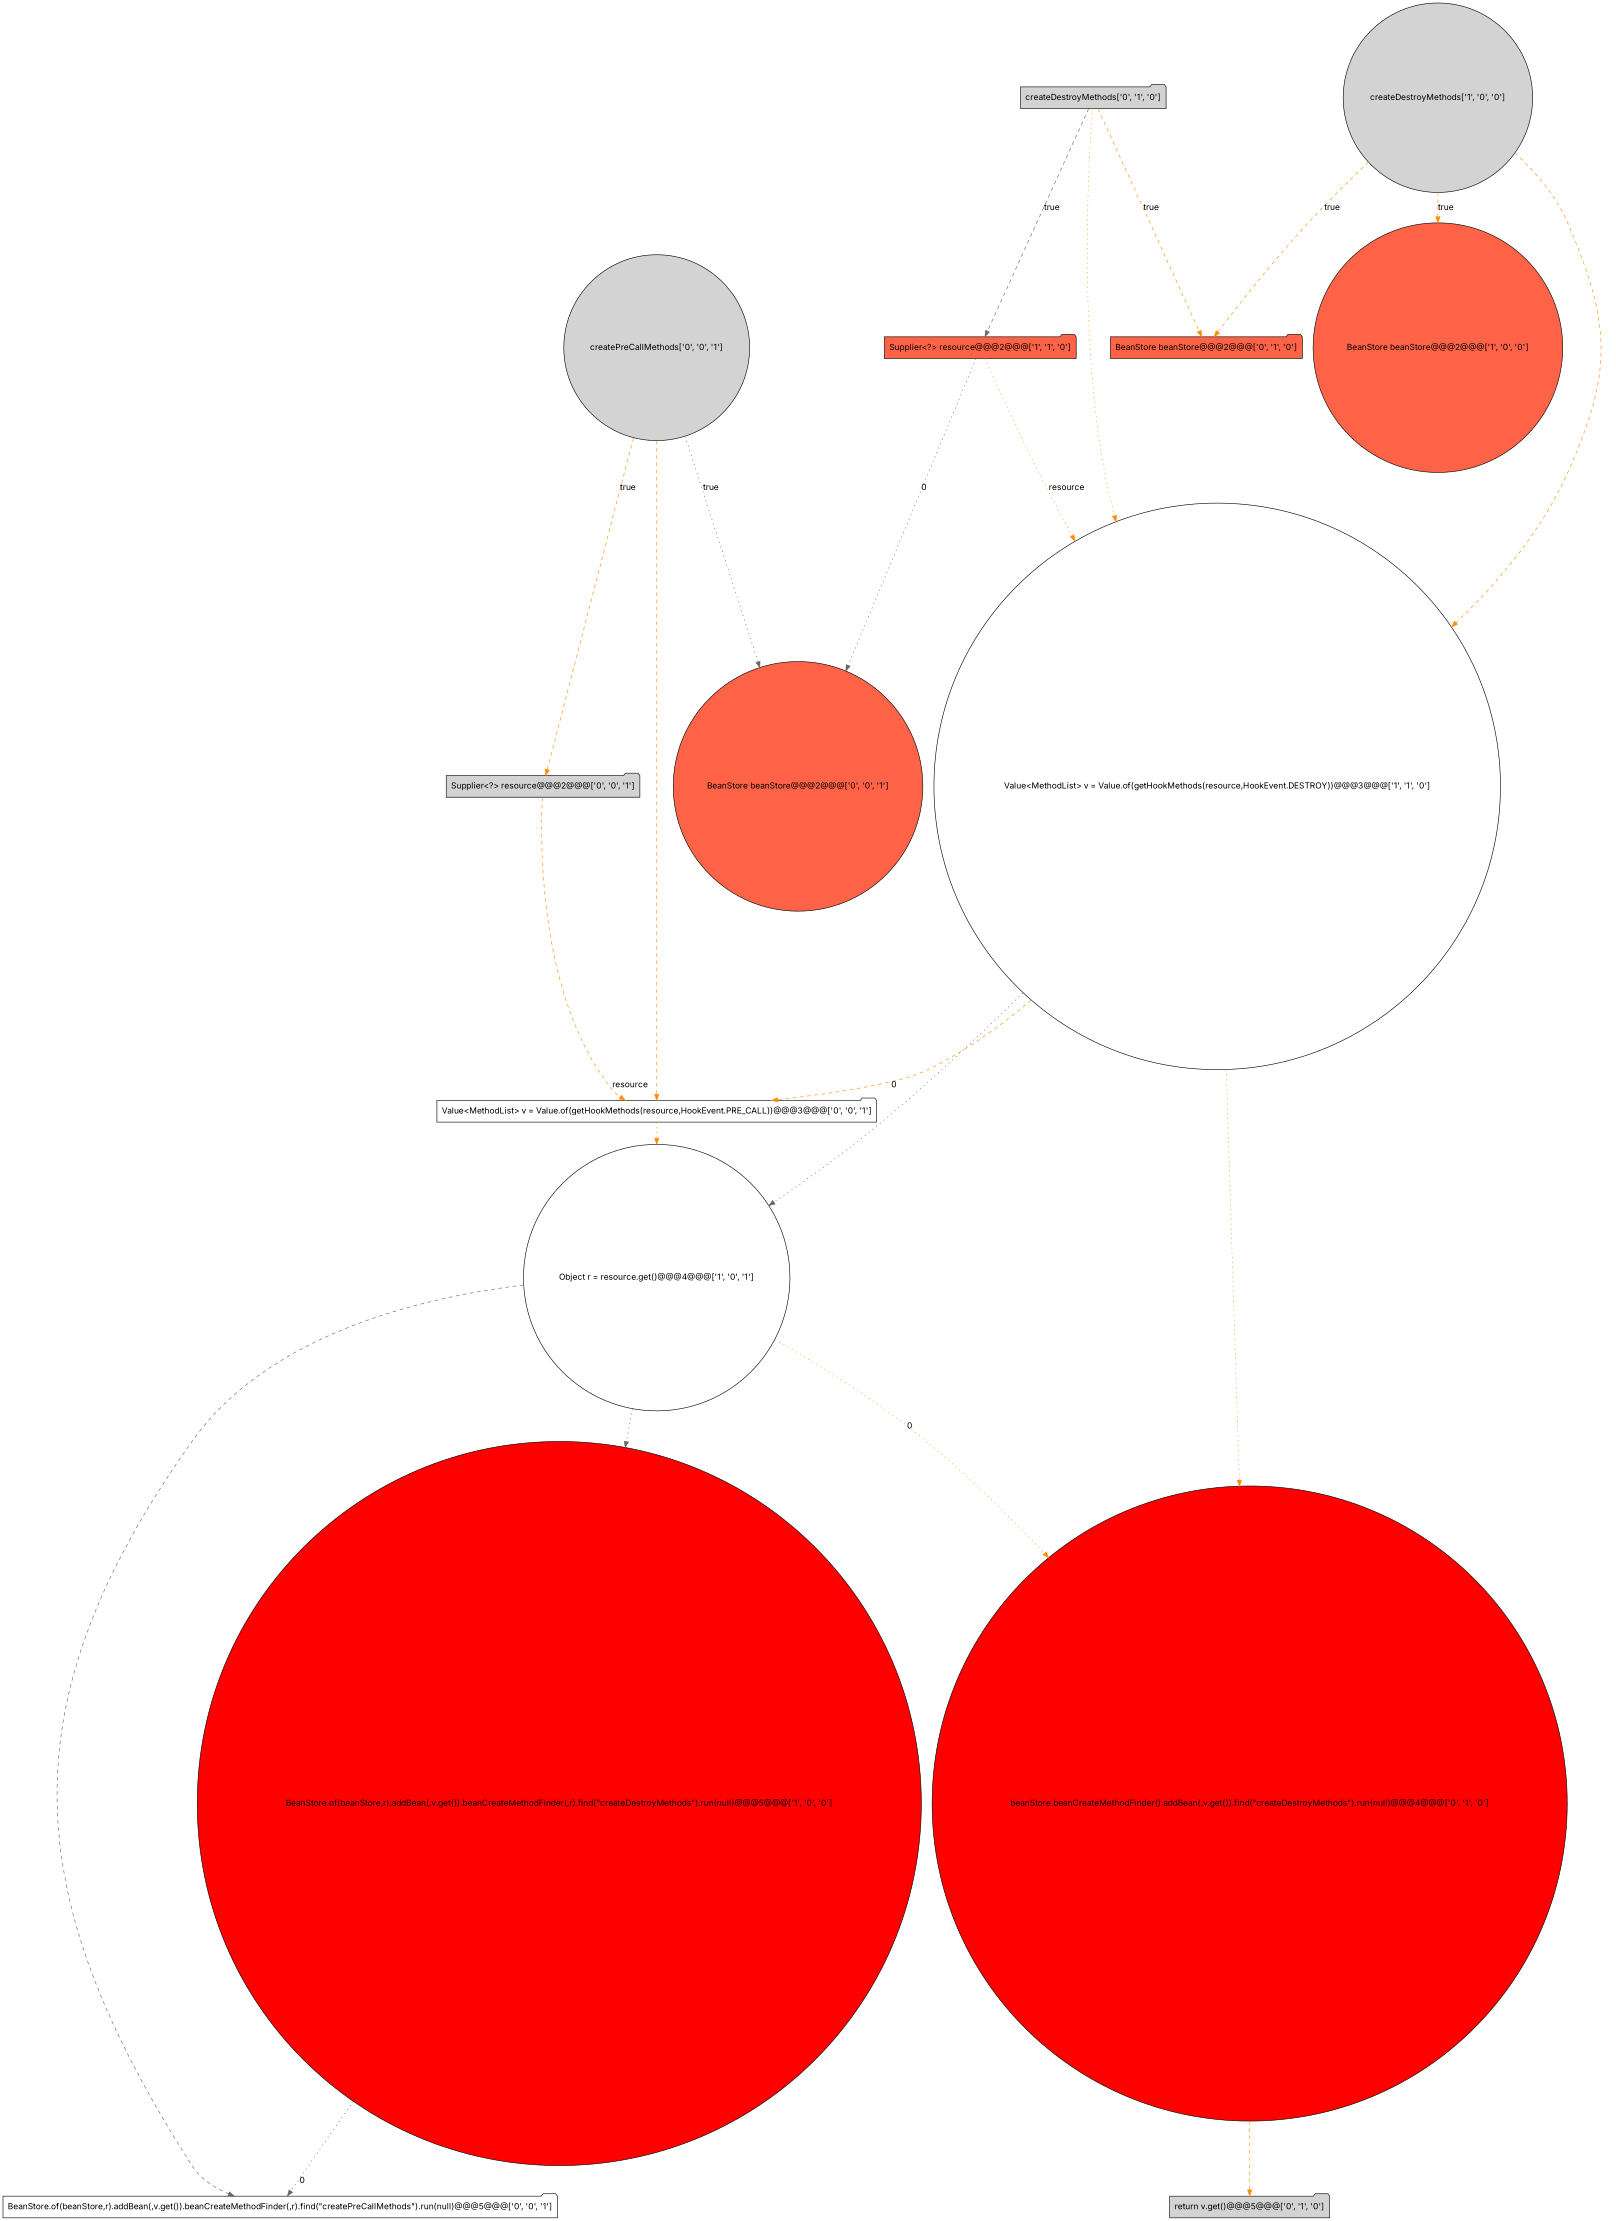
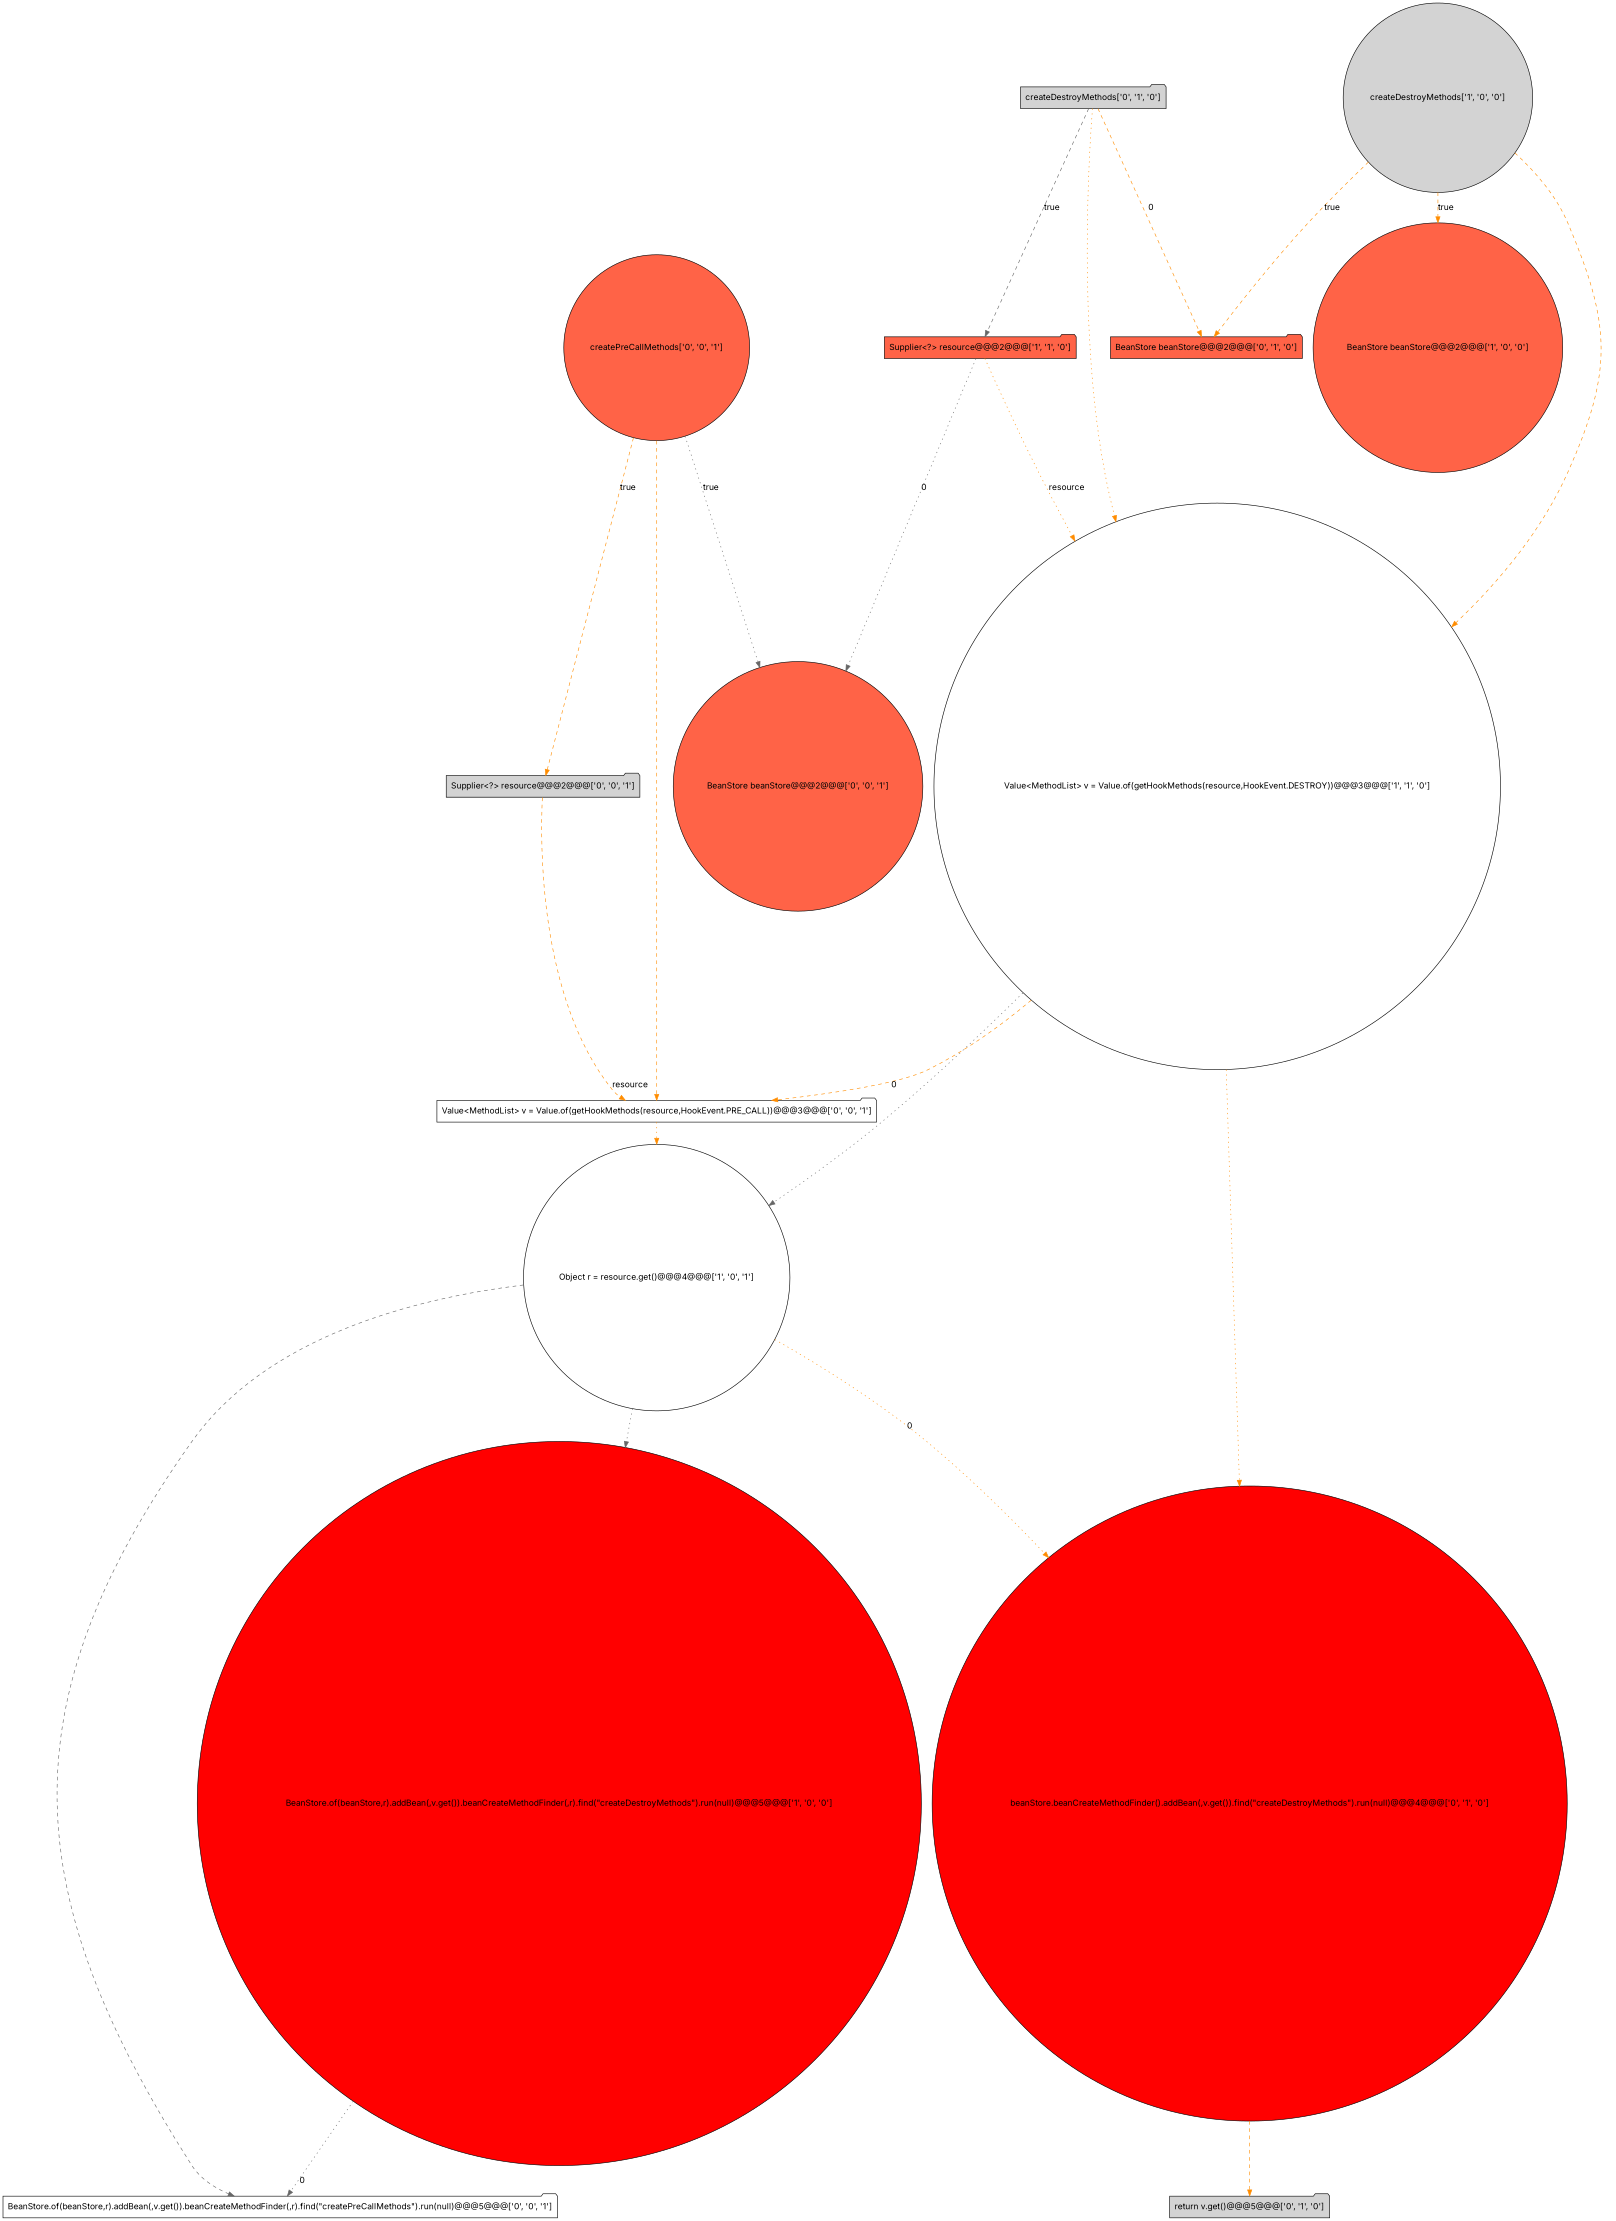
(1151, 208) -> (1151, 208)
(657, 348) -> (657, 348)
